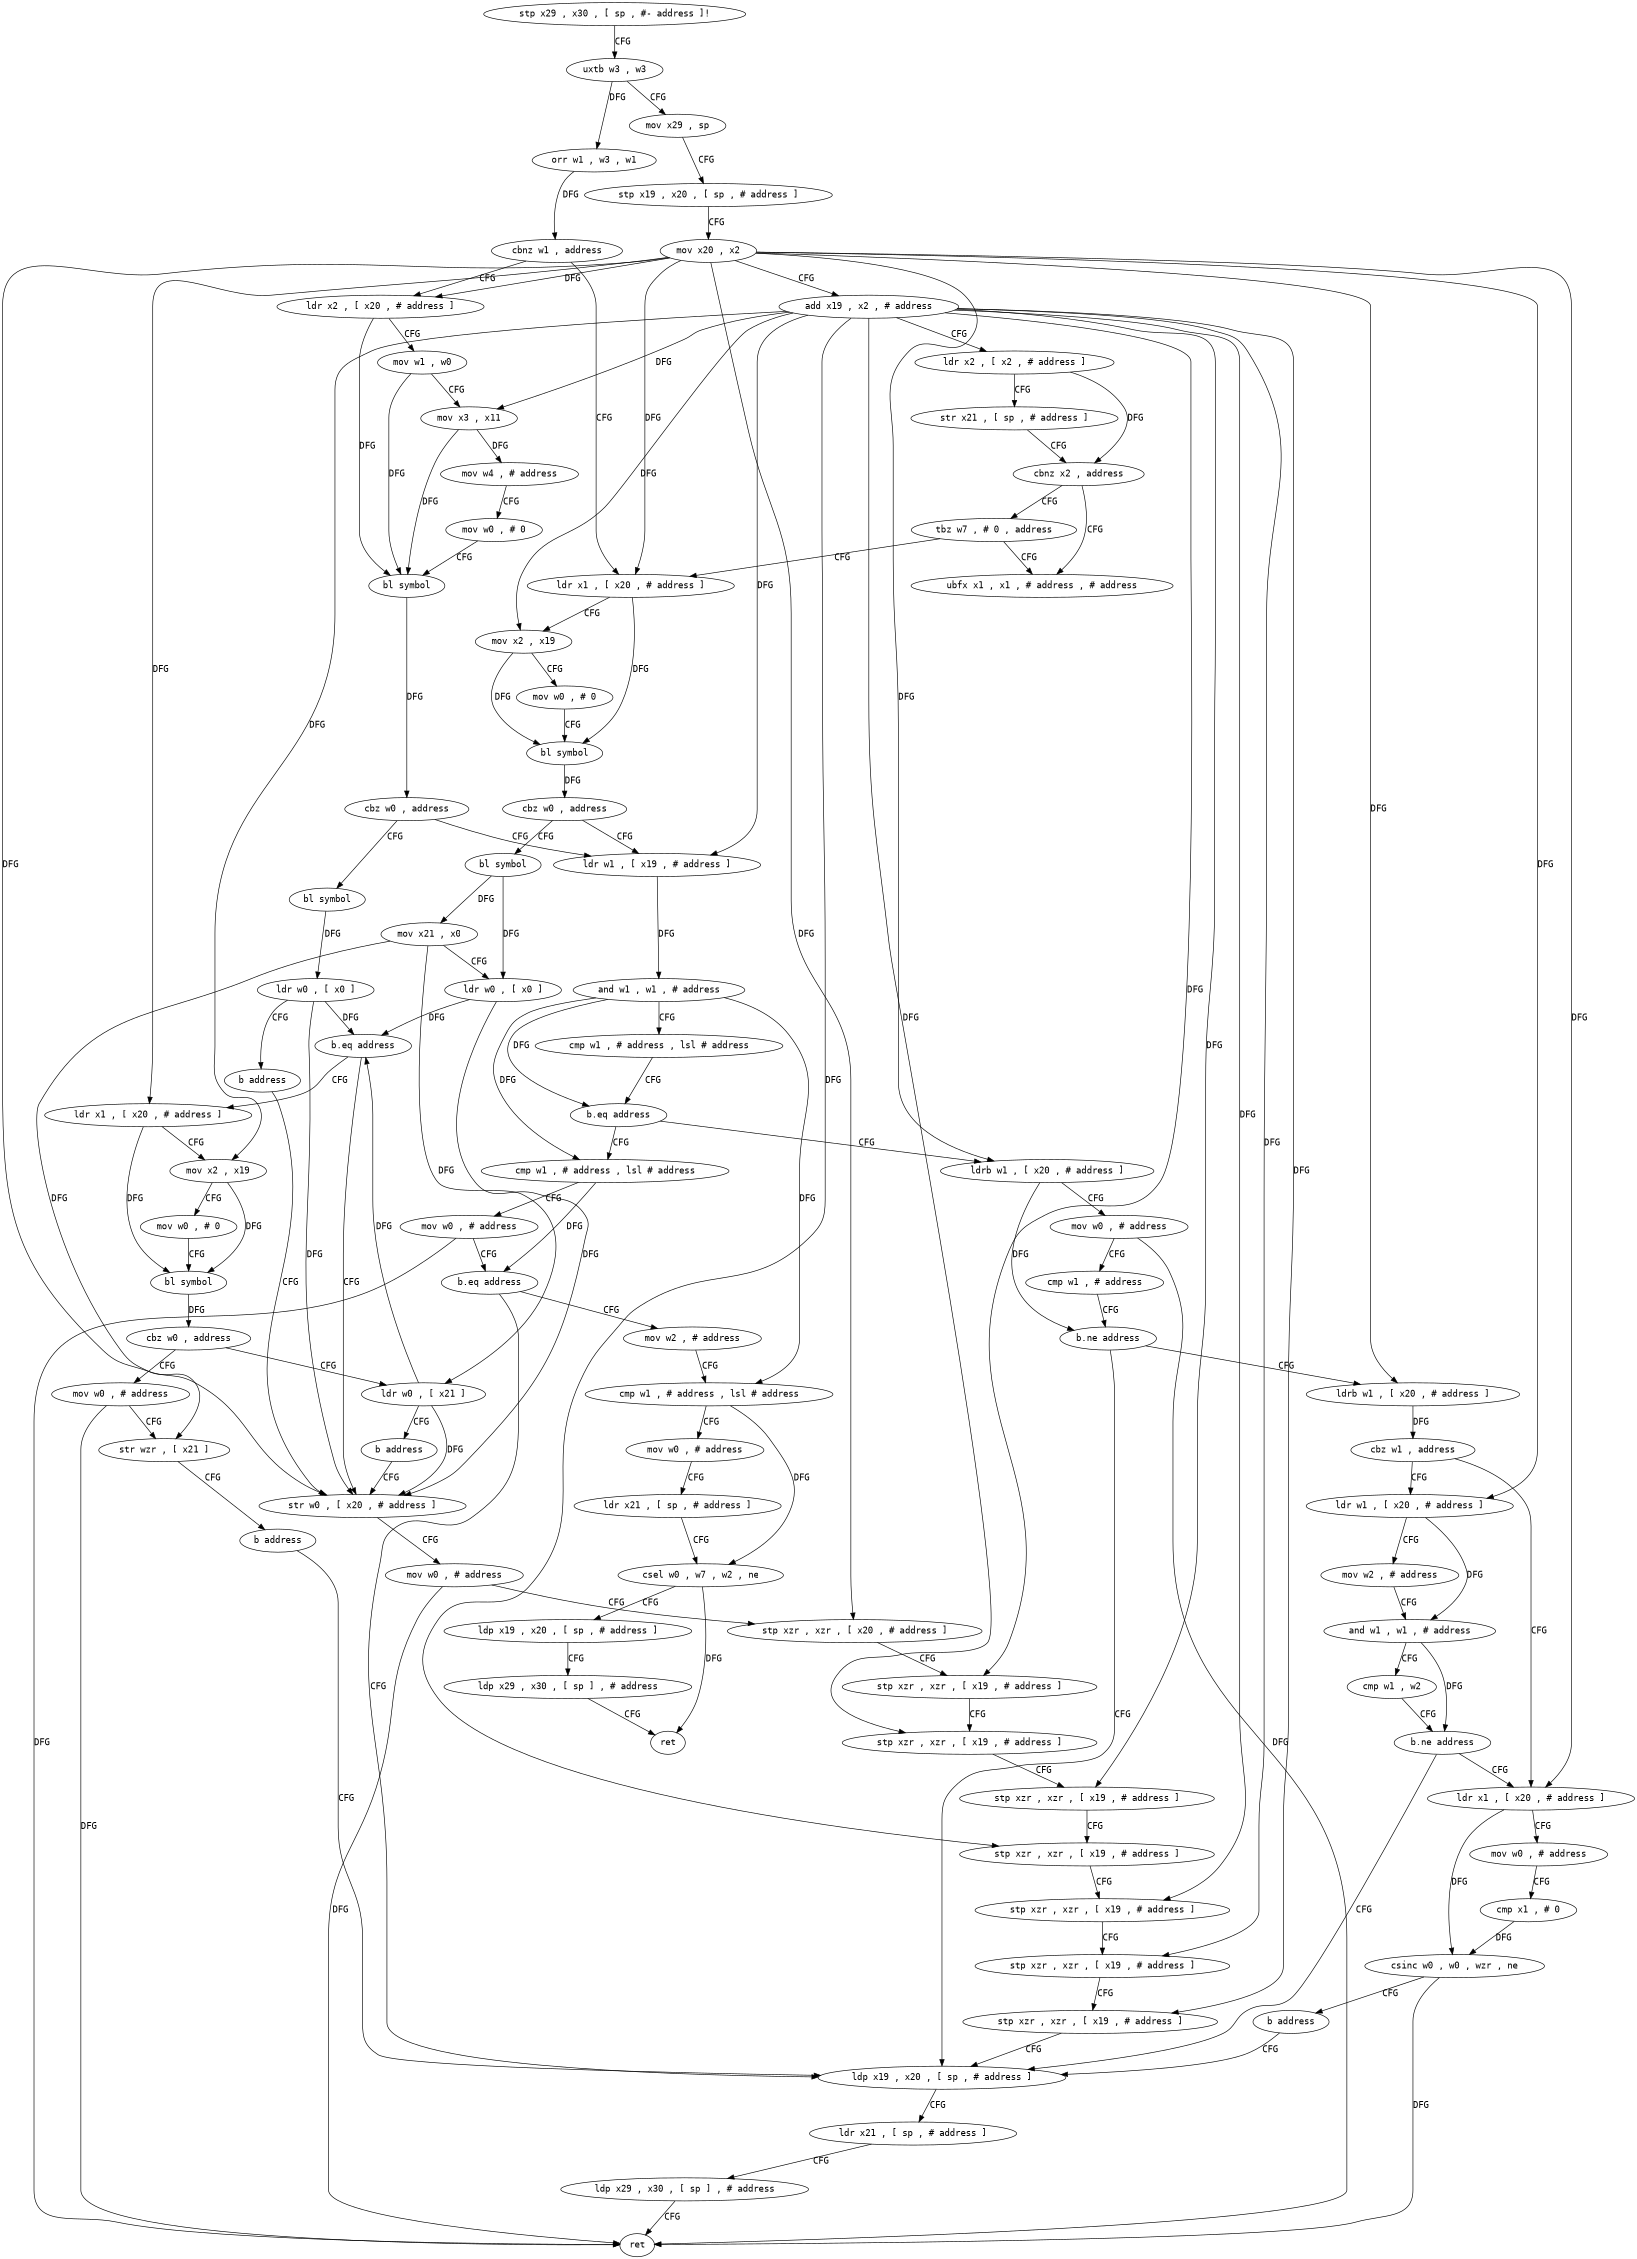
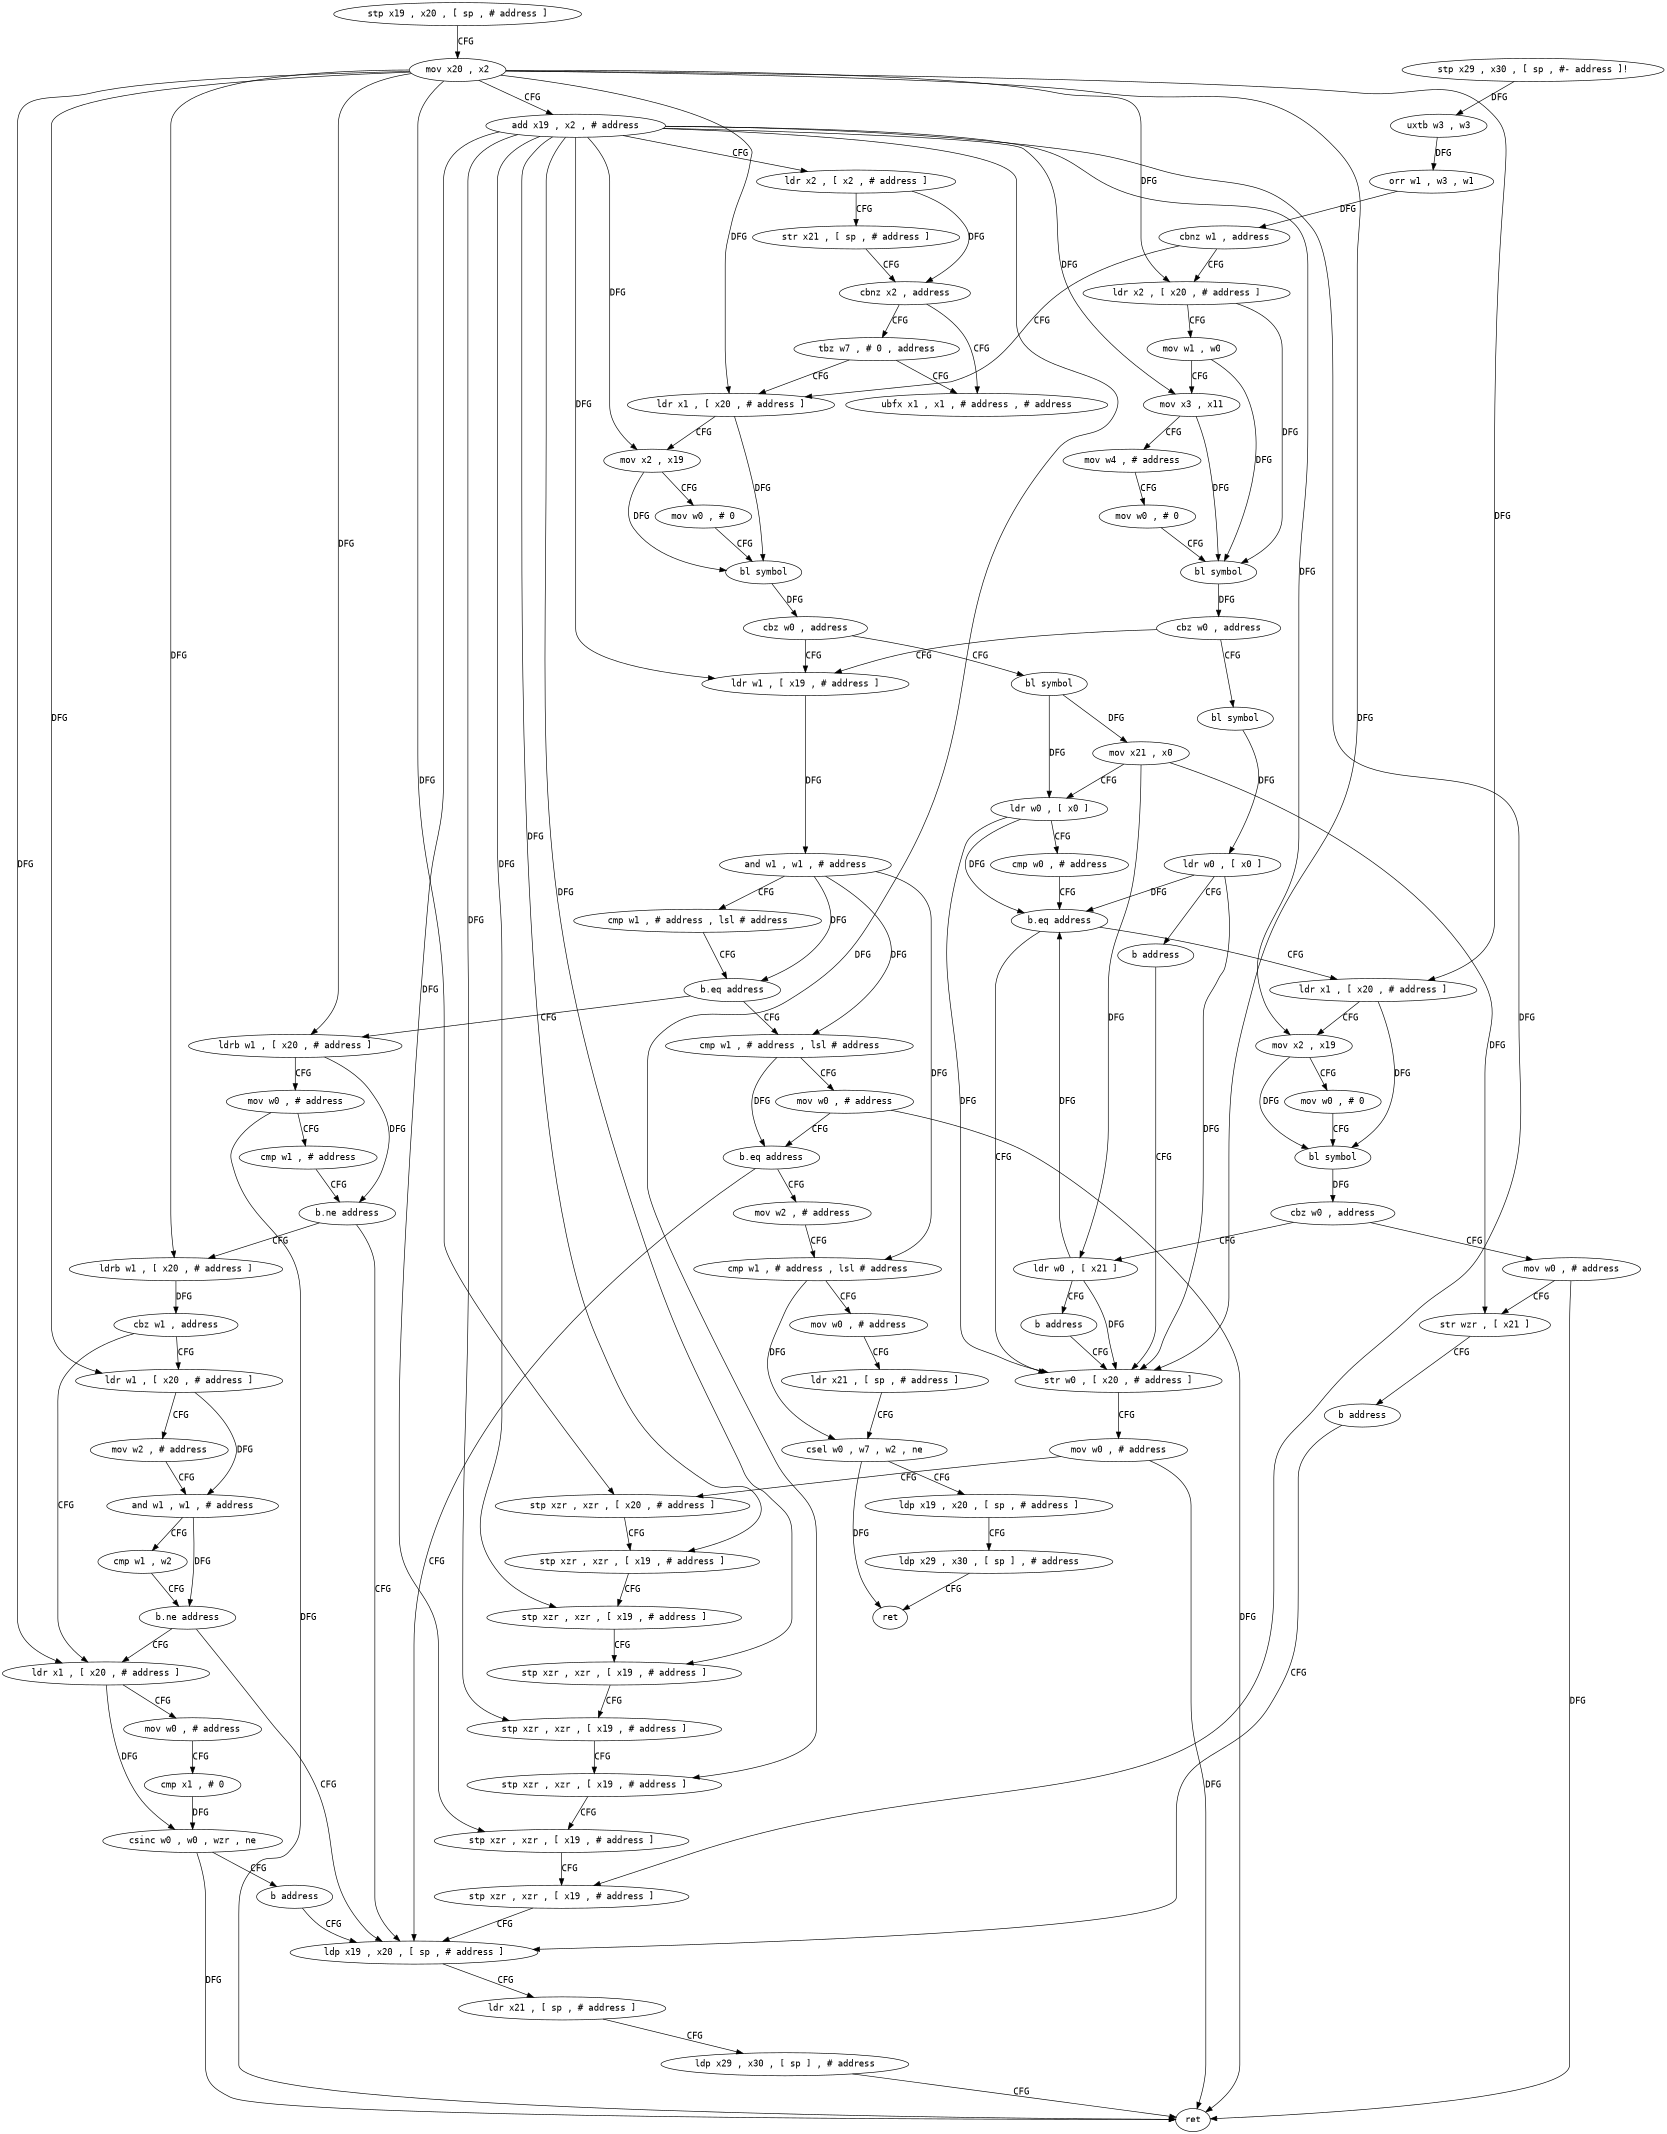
(623, 42) -> (1499, 98)
(678, 126) -> none
(500, 446) -> (1173, 433)
none -> (1060, 865)
